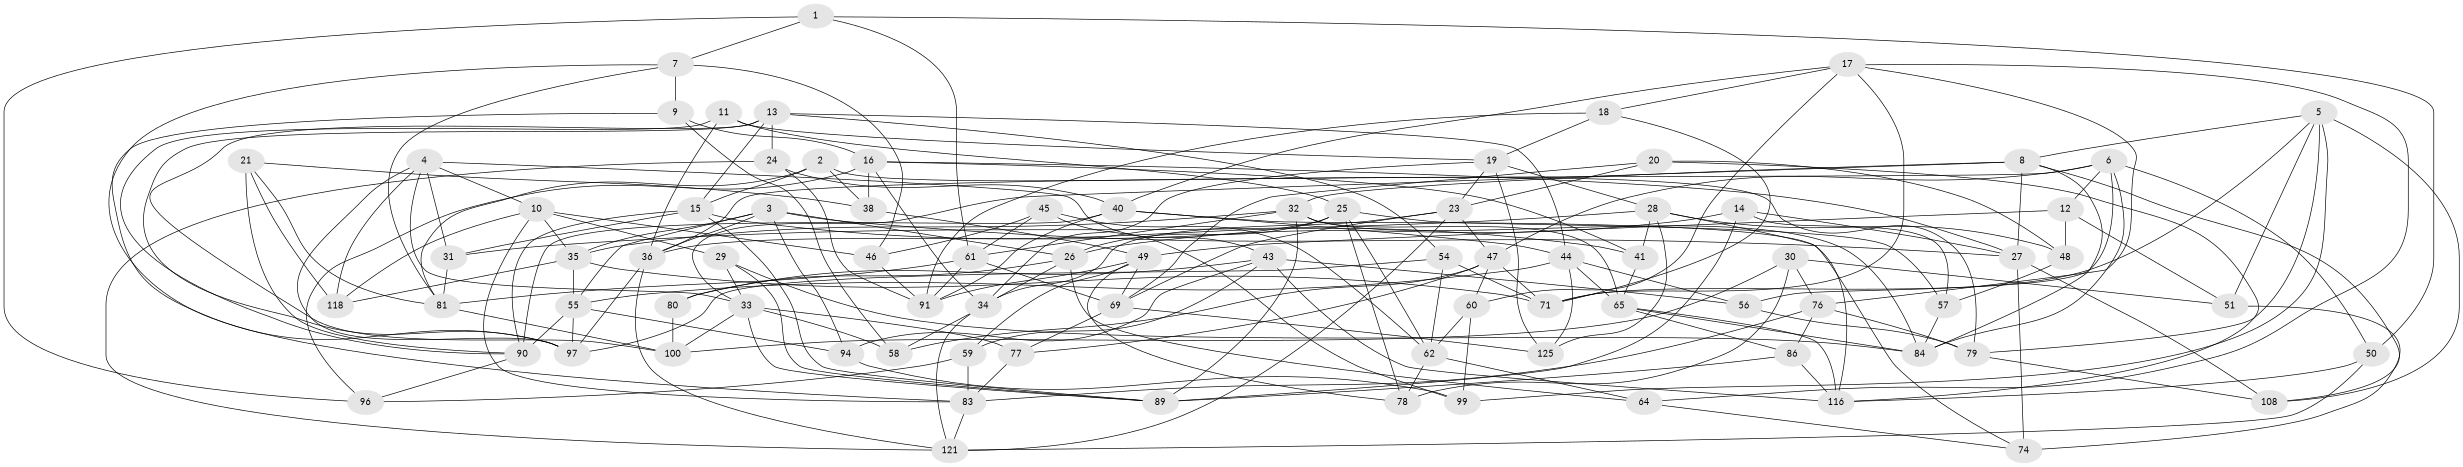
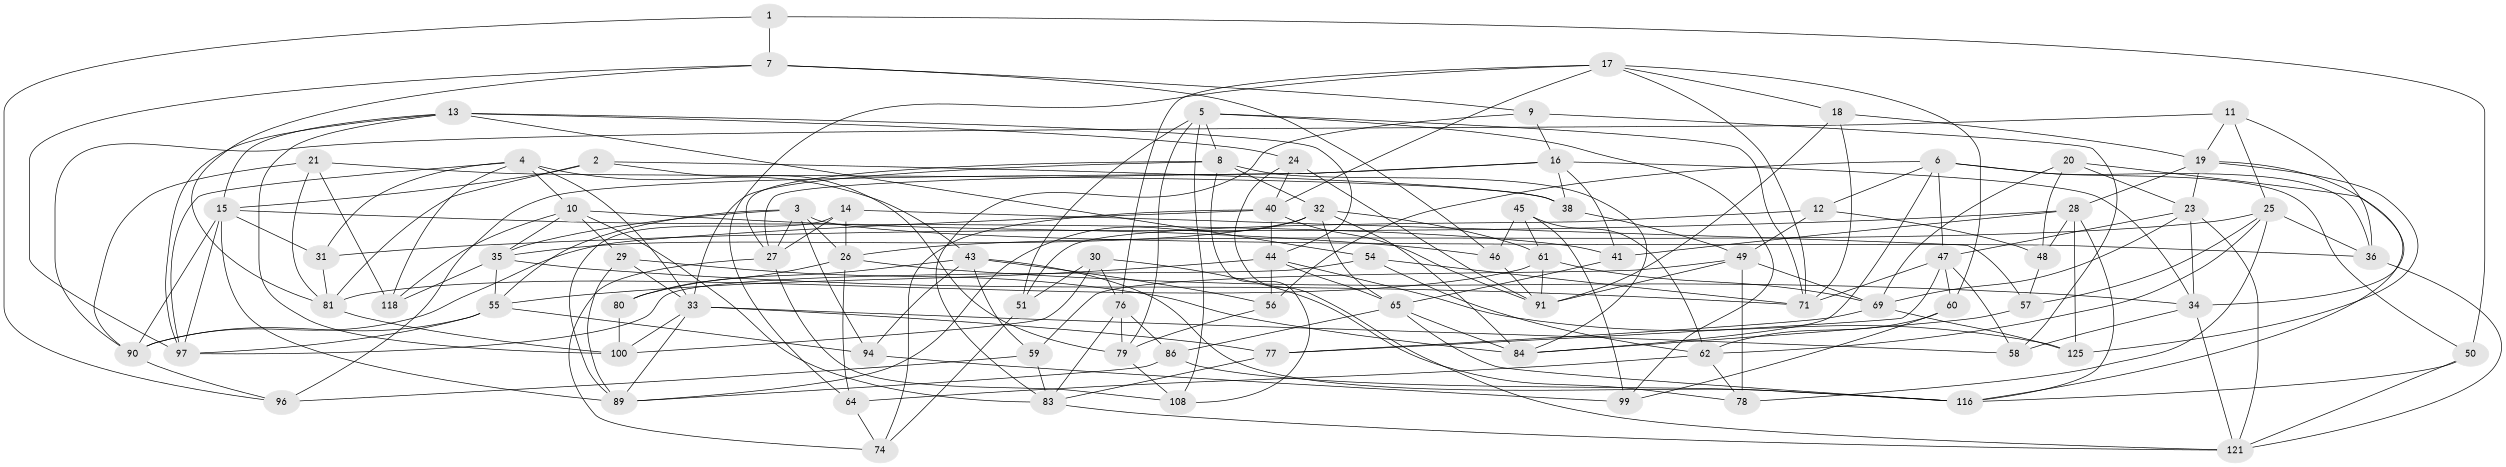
(954, 97) -> none
(610, 306) -> (202, 282)
